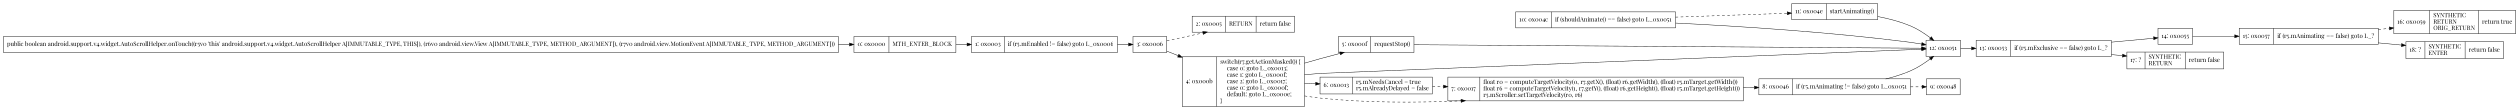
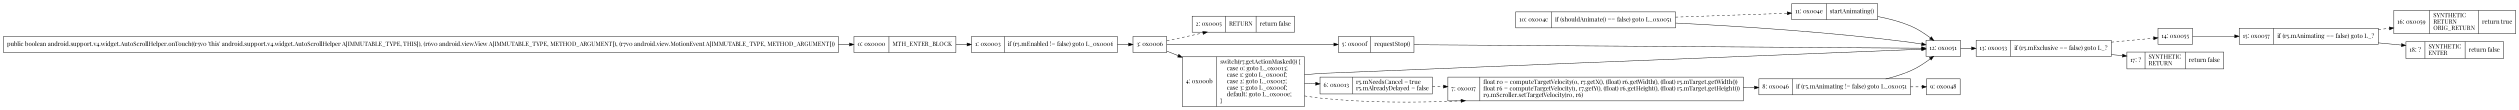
(2132, 40) -> (2132, 40)
(1322, 58) -> (1250, 44)
(1254, 88) -> (1254, 88)
(1533, 95) -> (1533, 95)
